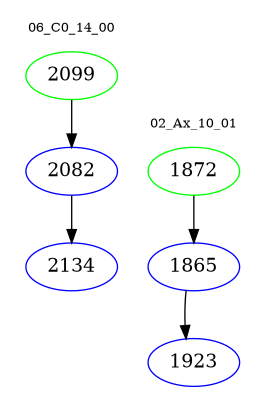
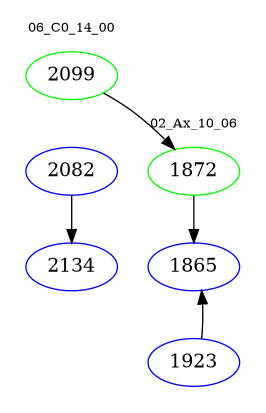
(72, 117) -> (146, 122)
(194, 124) -> (194, 124)
(185, 308) -> (203, 322)
